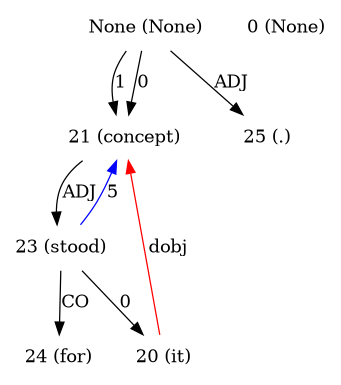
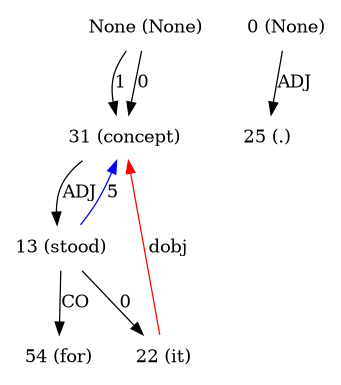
(202, 78) -> (278, 76)
(124, 138) -> (124, 138)
(61, 248) -> (61, 248)
(59, 358) -> (59, 358)
(164, 358) -> (164, 358)
